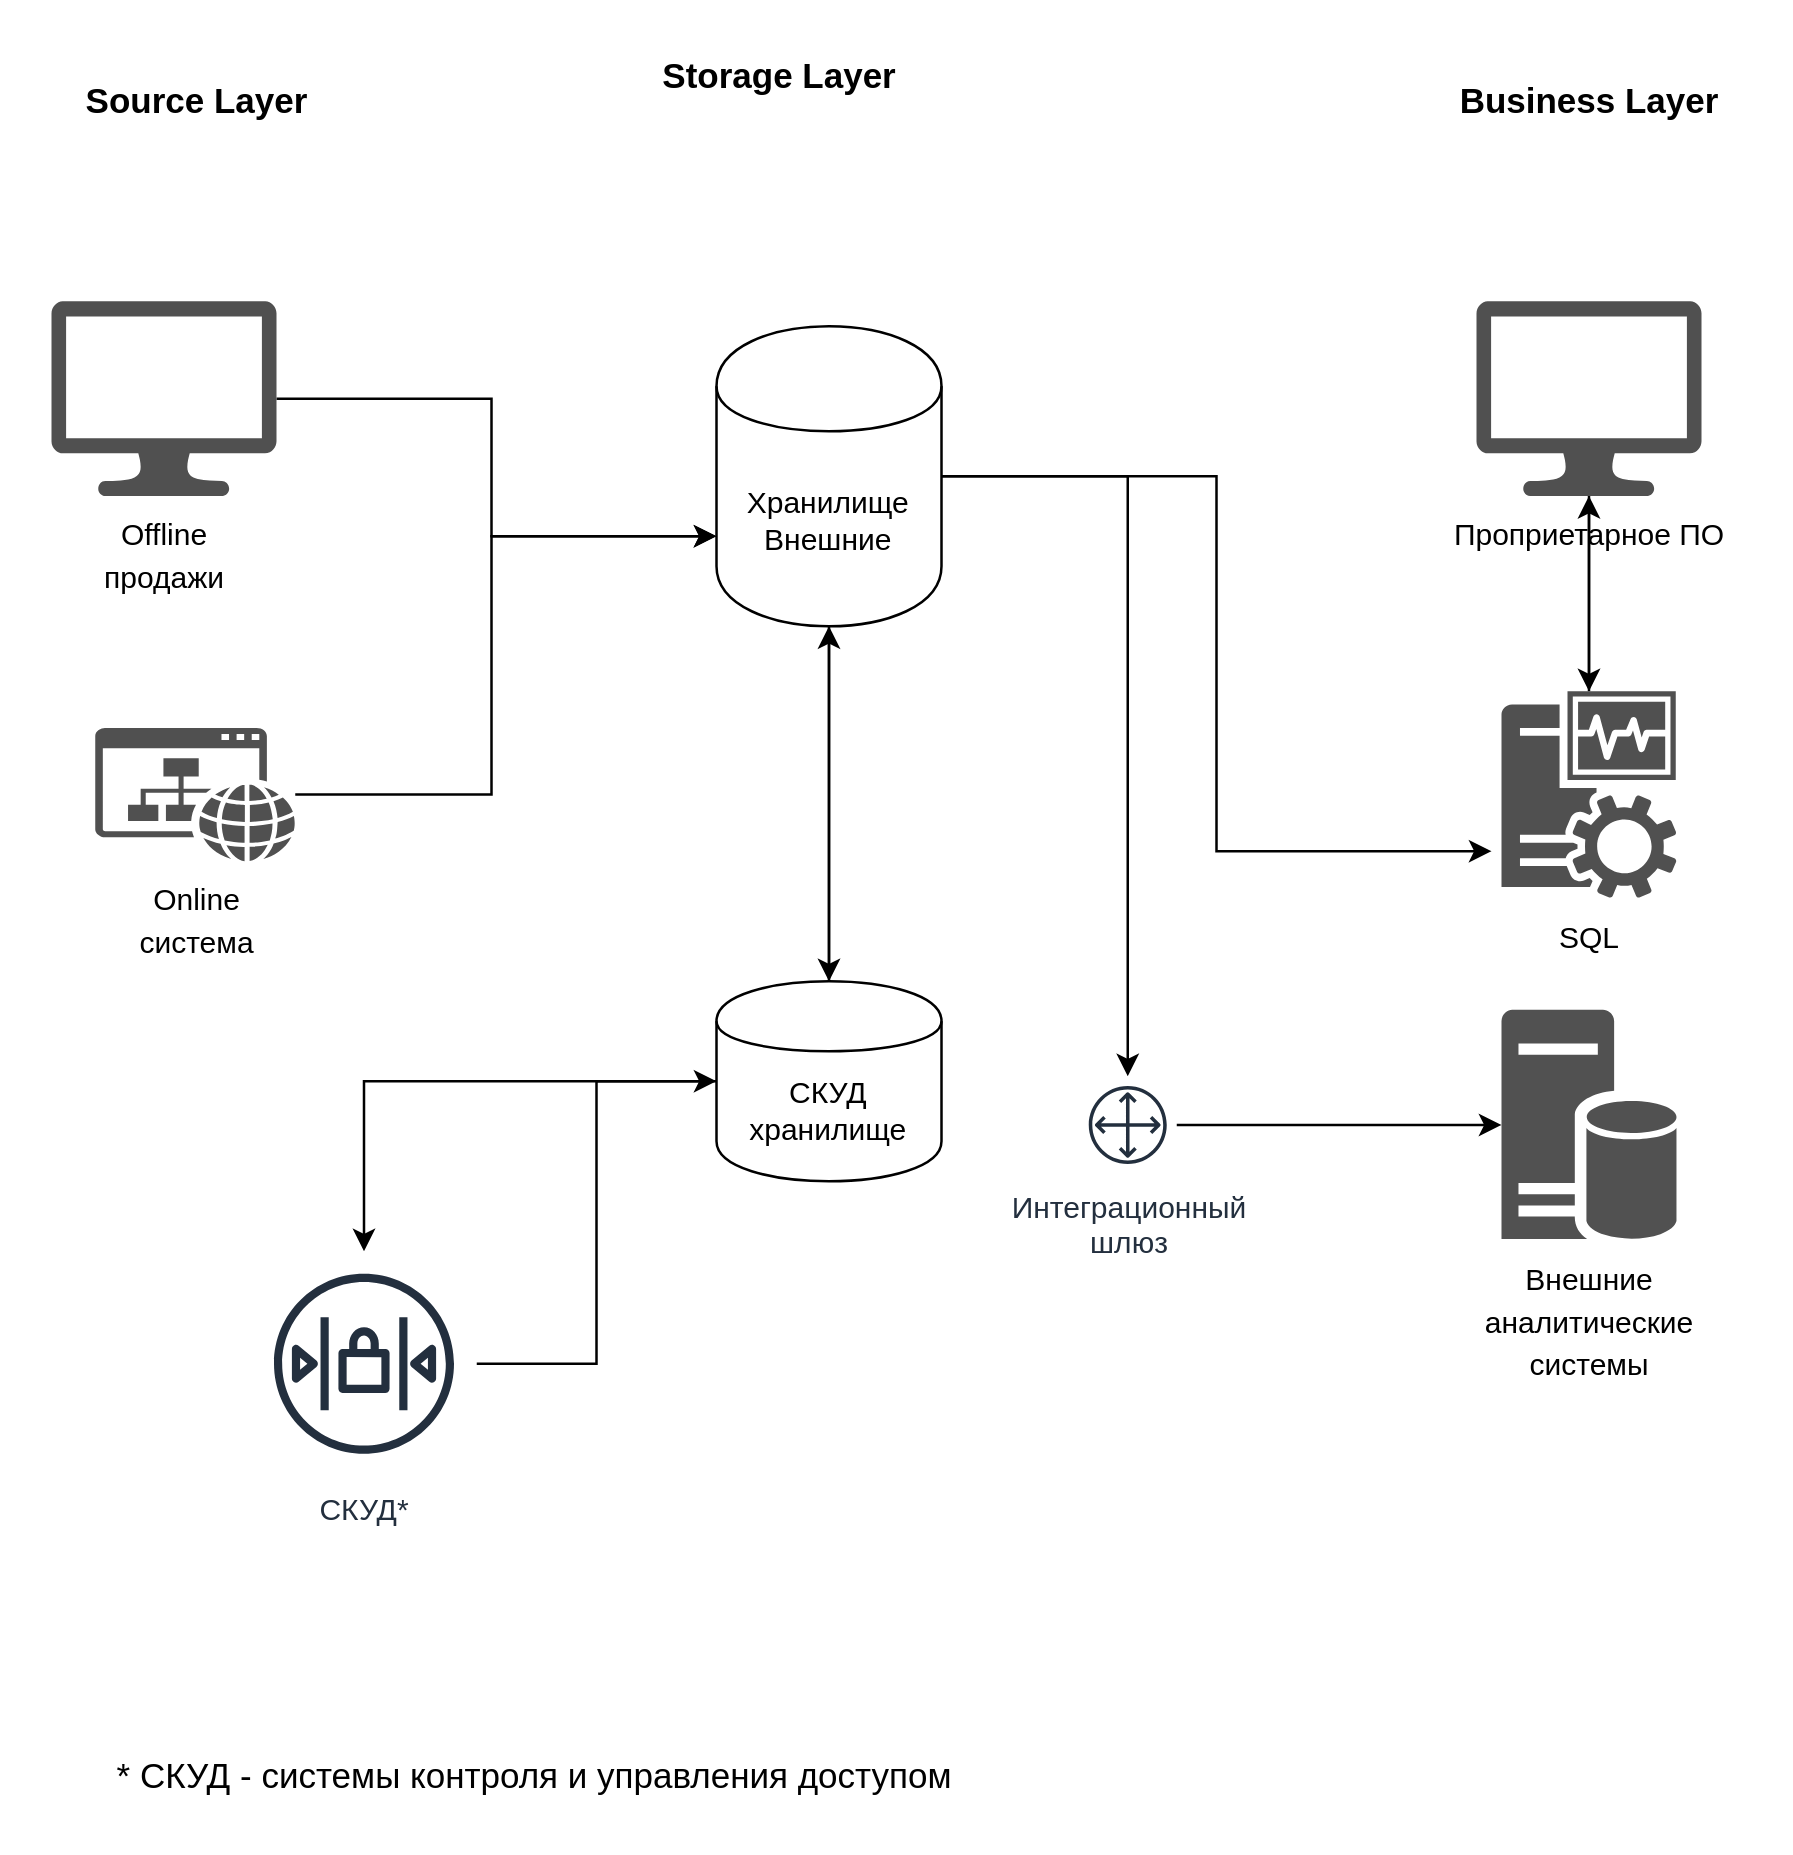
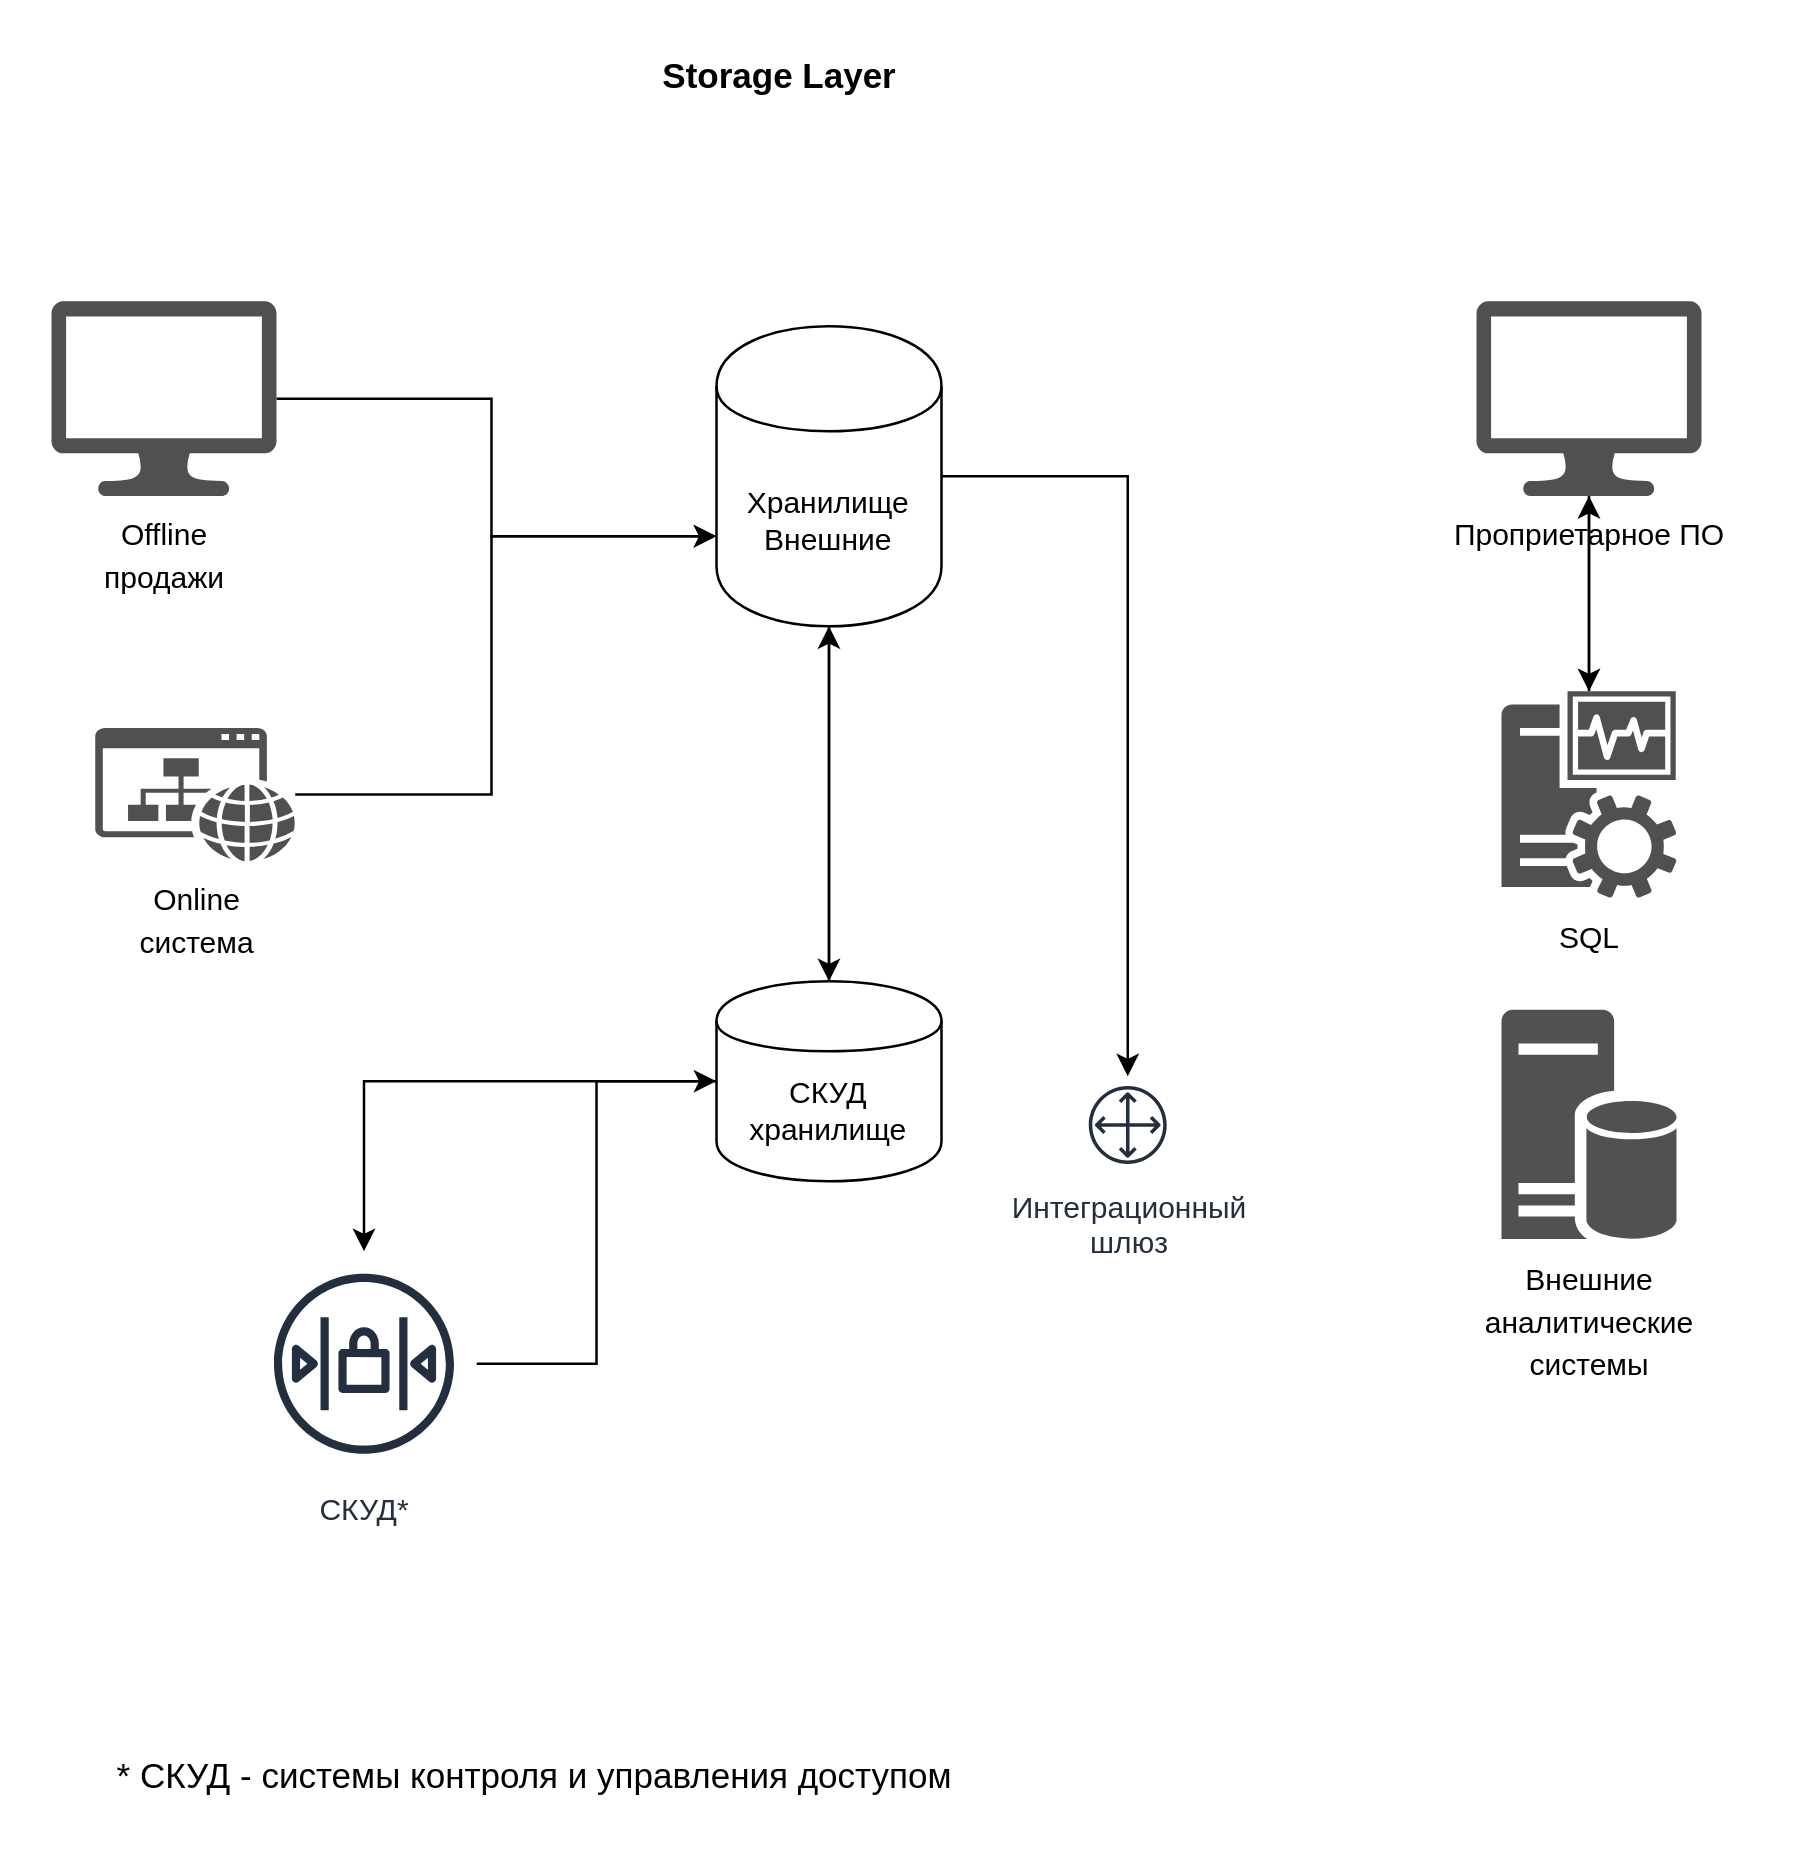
(195, 101) -> none
(1589, 101) -> none
(1216, 751) -> none
(1331, 1125) -> none
